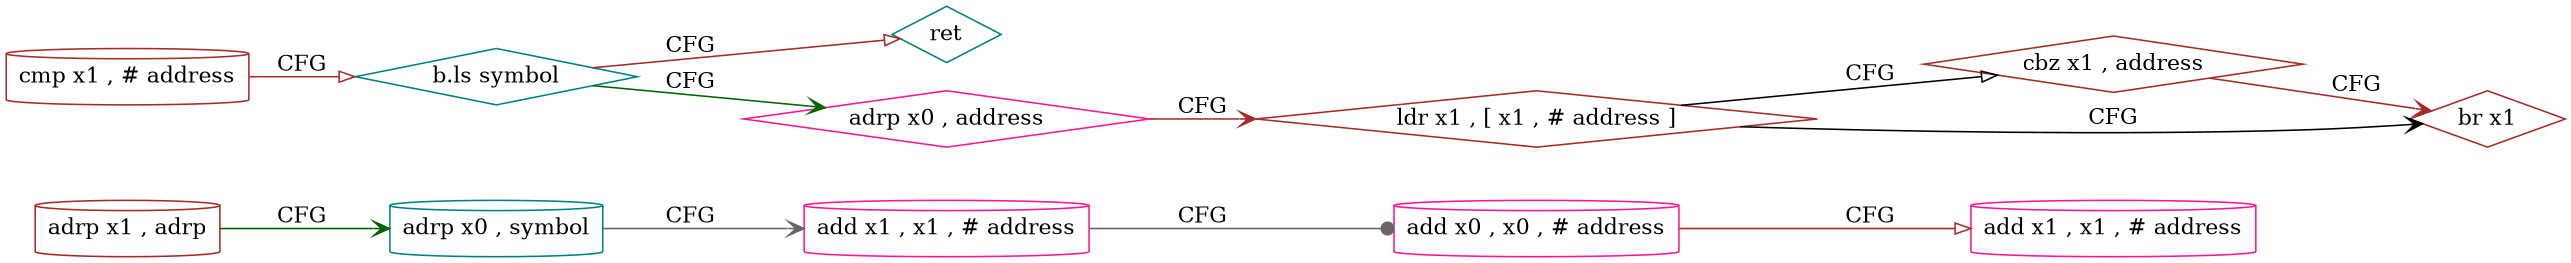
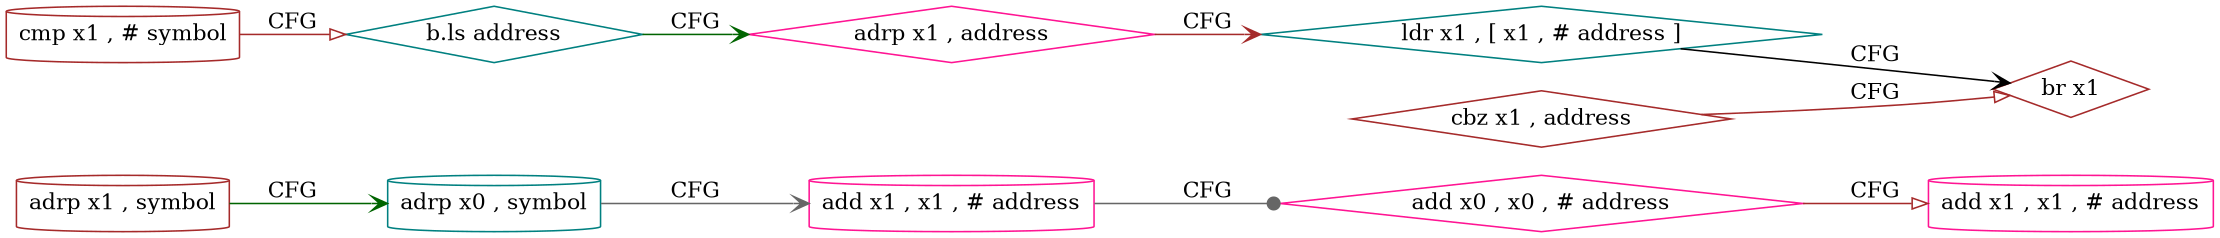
(947, 34) -> none
(128, 77) -> (123, 34)
(496, 77) -> (494, 34)
(1831, 91) -> none
(2312, 93) -> (1848, 108)
(947, 119) -> (952, 34)
(1536, 119) -> (1541, 34)
(128, 229) -> (123, 203)
(1536, 229) -> (1541, 203)
